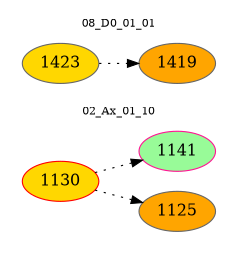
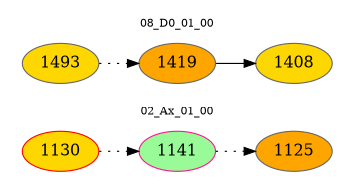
(119, 24) -> (177, 24)
(61, 63) -> (61, 63)
none -> (294, 63)
(119, 112) -> (177, 112)
(113, 195) -> (230, 151)
